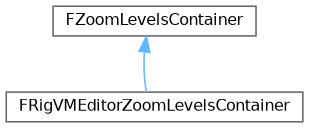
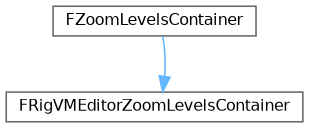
(144, 72) -> (165, 56)
